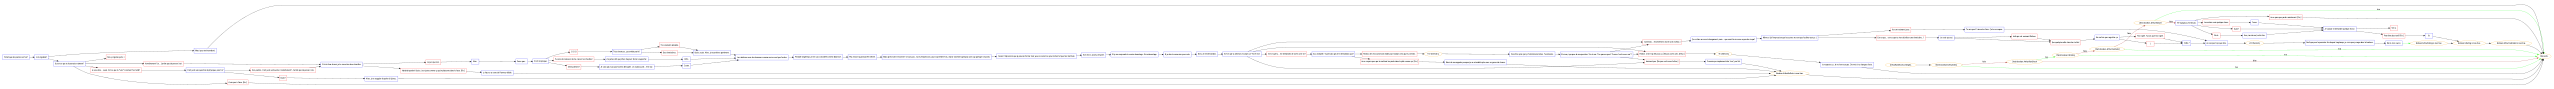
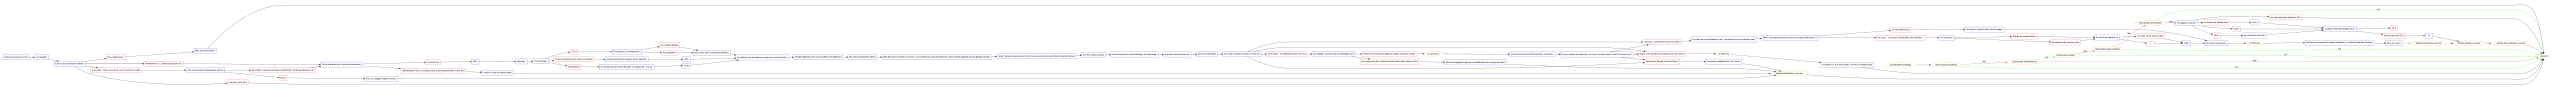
(2043, 39) -> (2065, 37)
(120, 52) -> (159, 54)
